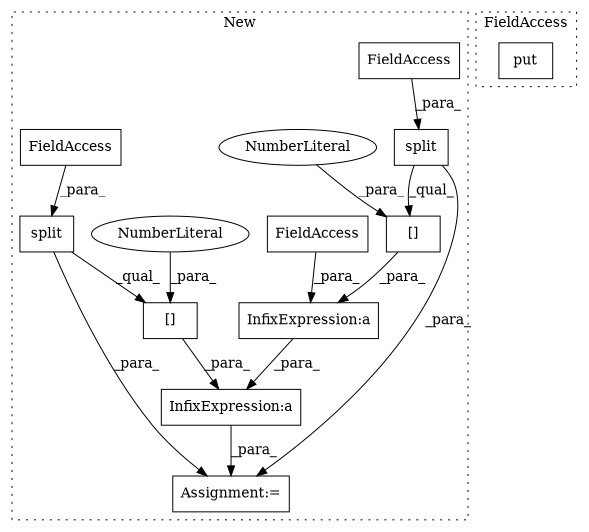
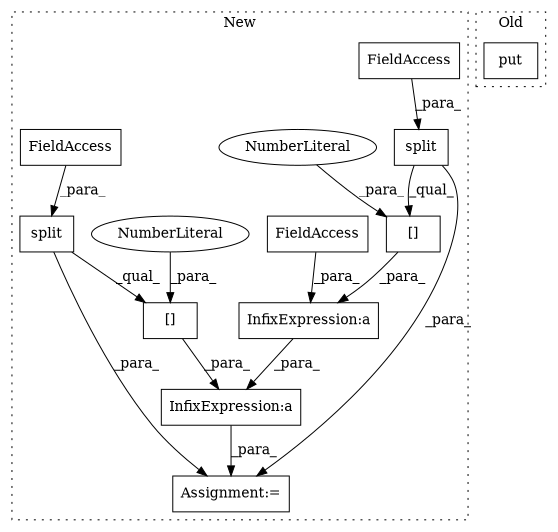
(526, 23) -> (511, 23)
